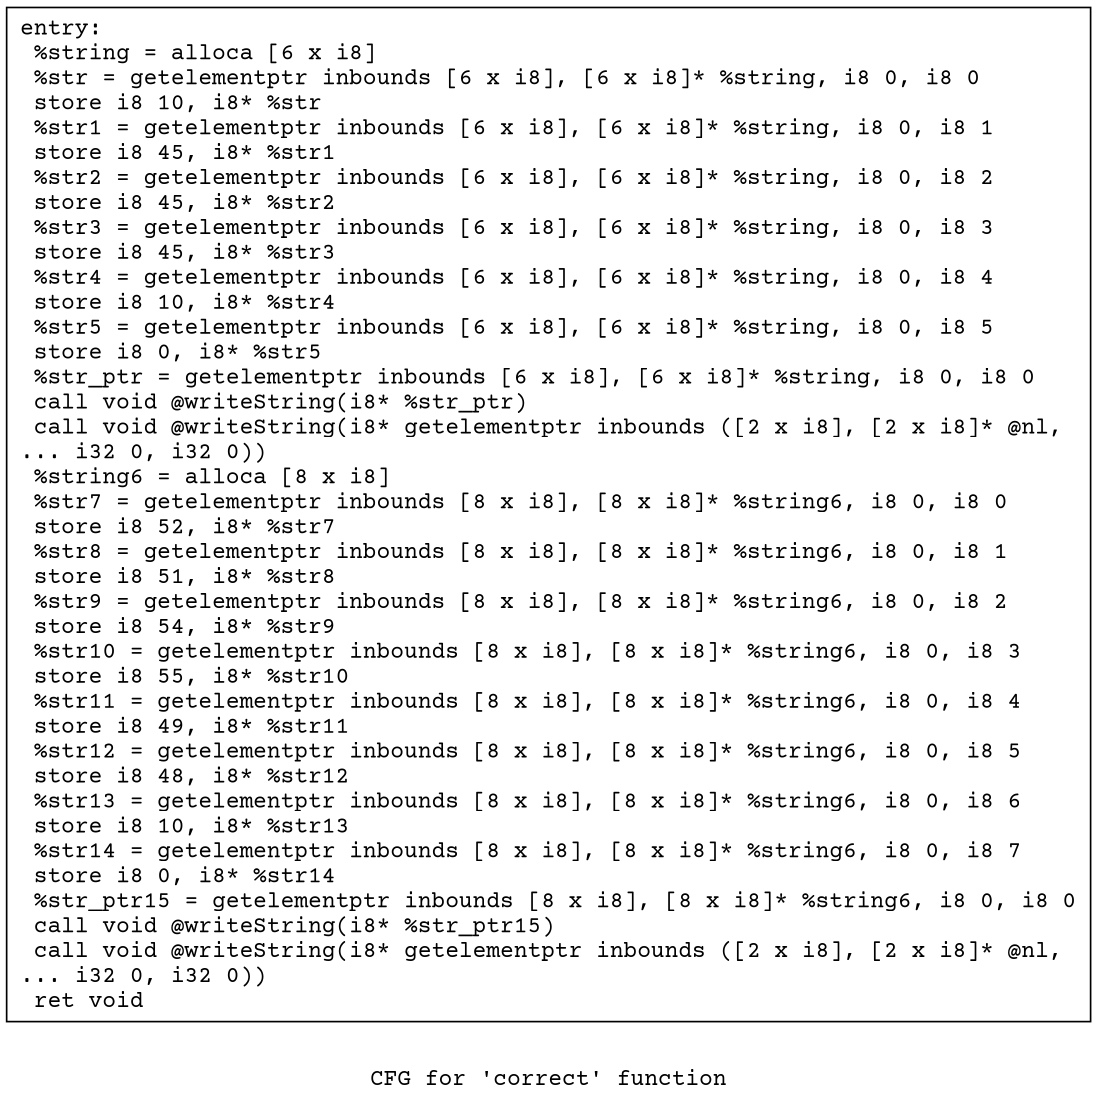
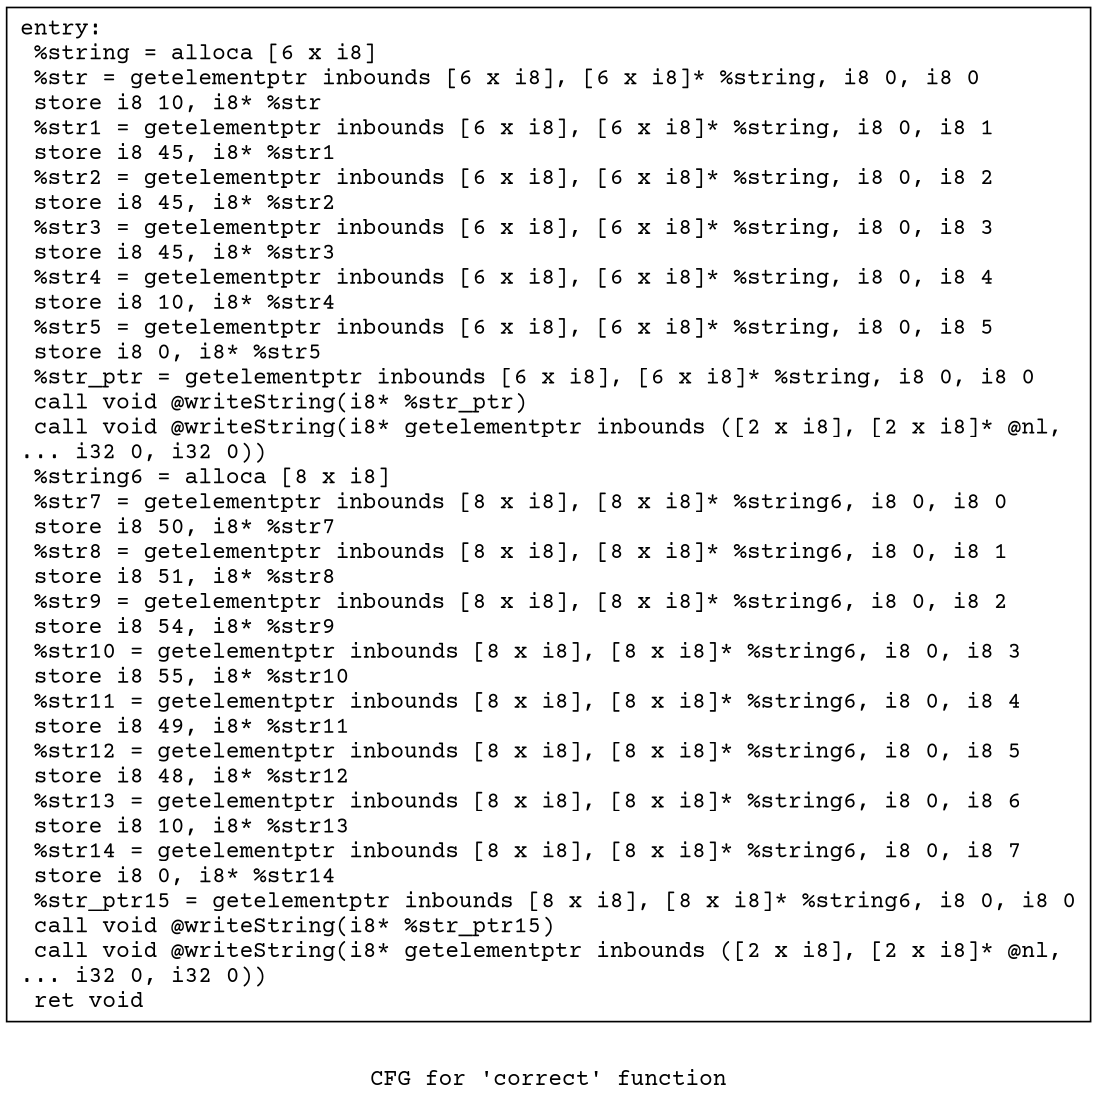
(178, 526) -> (178, 526)
